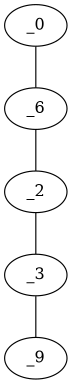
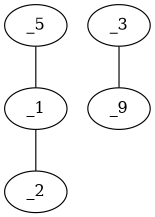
(36, 25) -> (36, 25)
(36, 109) -> (36, 109)
(36, 234) -> none
